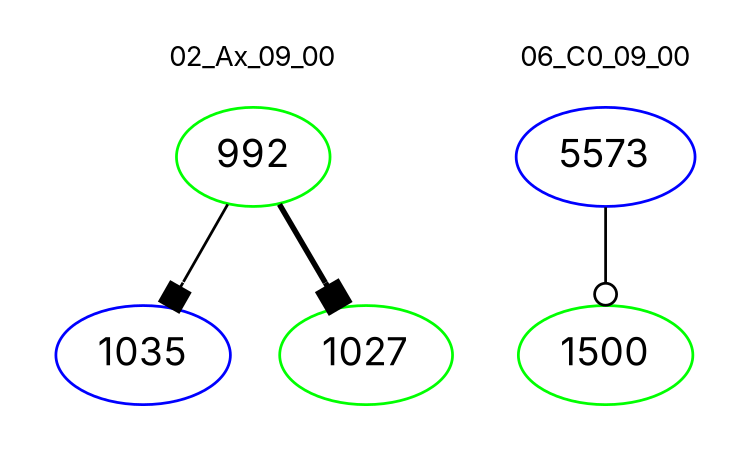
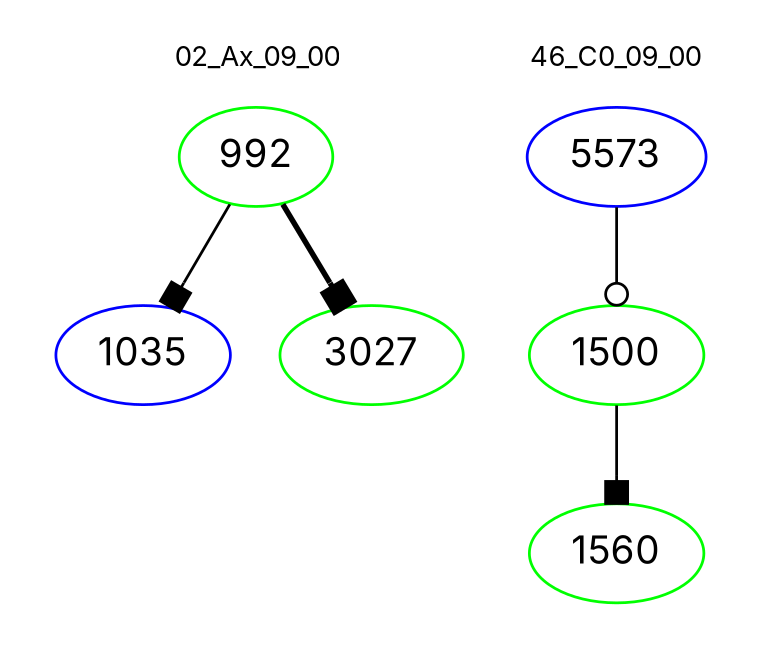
(606, 59) -> (617, 59)
(366, 355) -> (372, 355)
none -> (617, 553)
